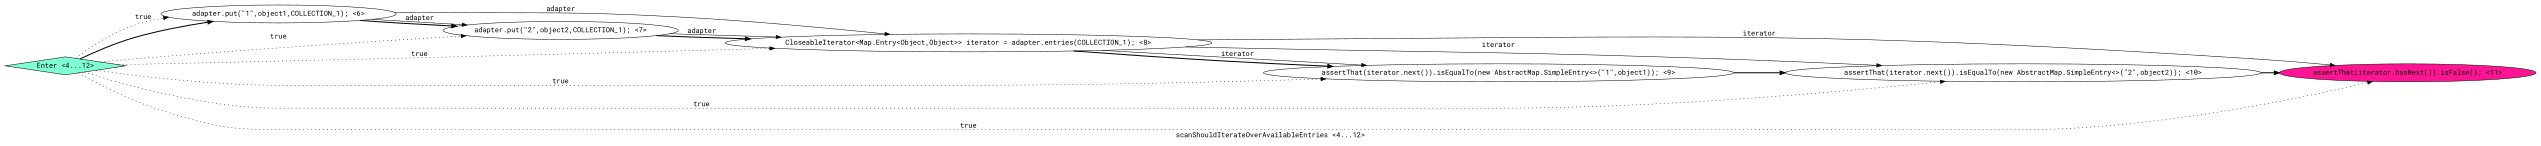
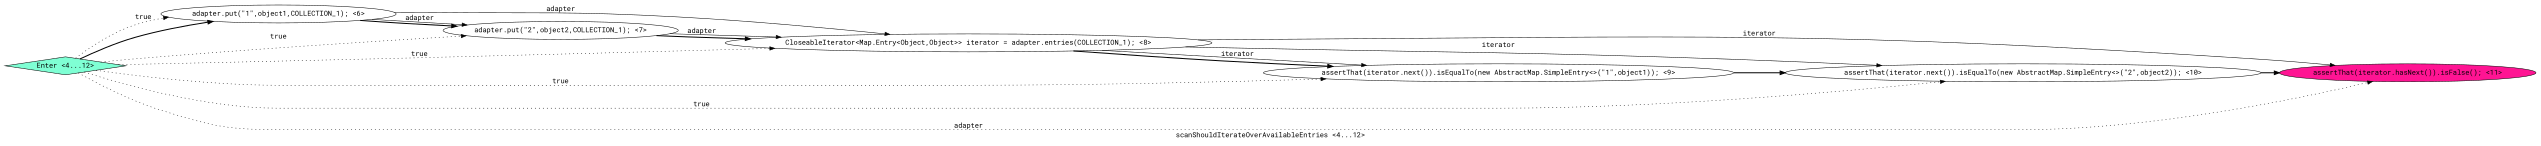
(969, 126) -> (969, 126)
